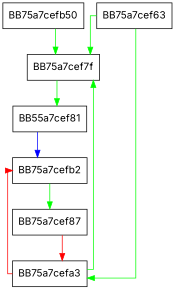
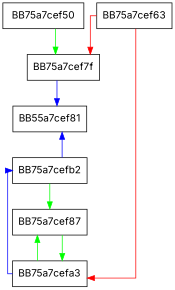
(43, 16) -> (43, 16)
(90, 28) -> (90, 28)
(57, 89) -> (57, 89)
(38, 141) -> (62, 148)
(136, 174) -> (136, 174)
(93, 182) -> (37, 252)
(8, 224) -> (8, 224)
(62, 244) -> (62, 244)
